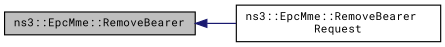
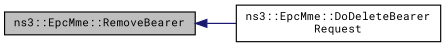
(339, 23) -> (339, 23)
